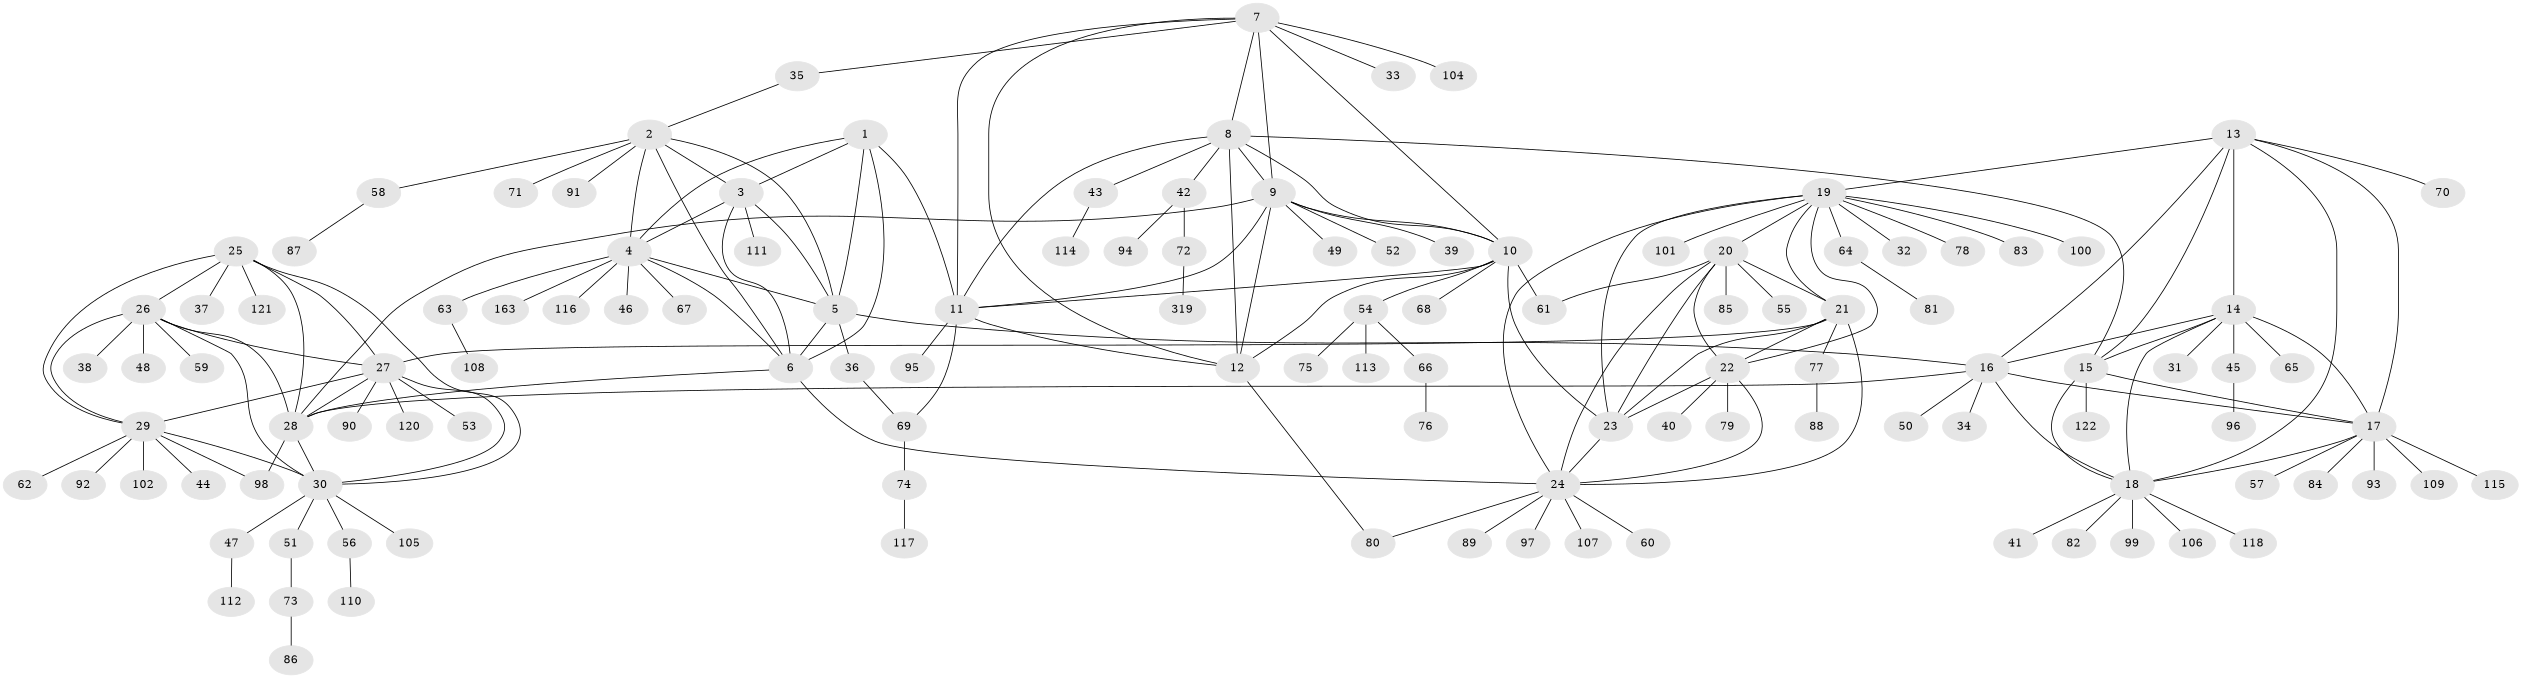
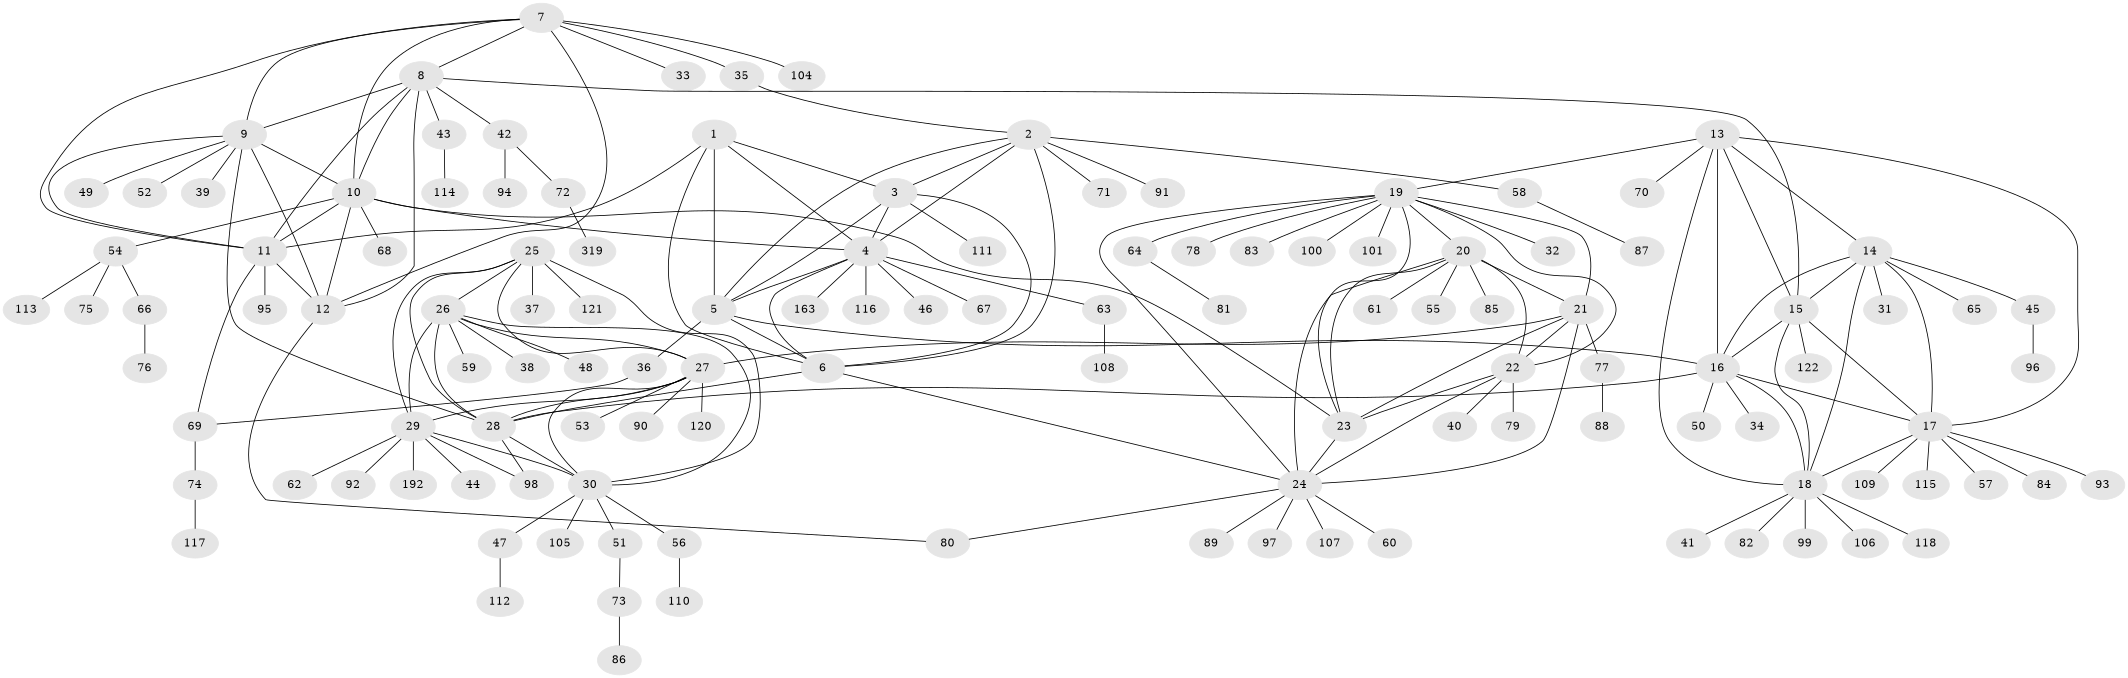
(1525, 277) -> (608, 232)
none -> (1757, 339)
(144, 485) -> (413, 485)
